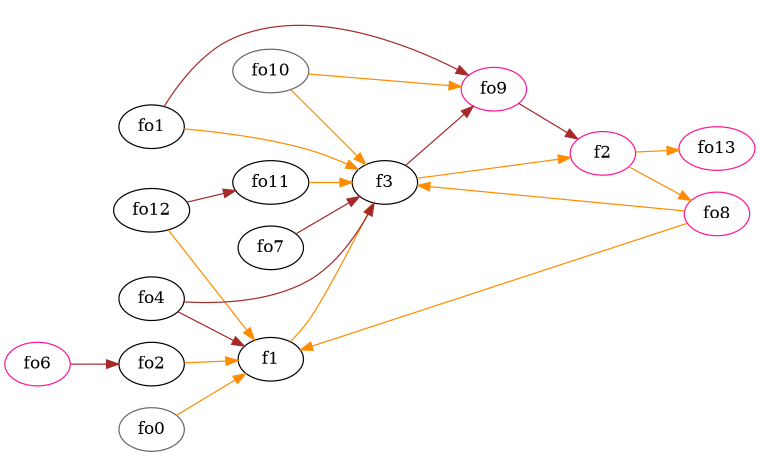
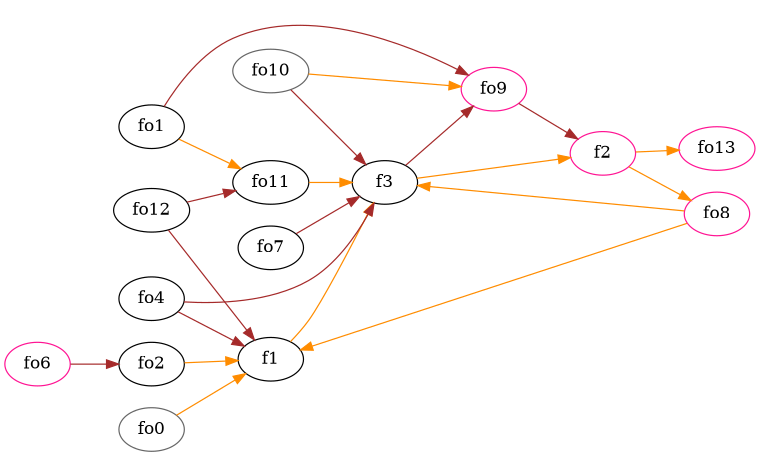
(324, 123) -> (324, 123)
(267, 140) -> (204, 151)
(208, 280) -> (208, 280)
